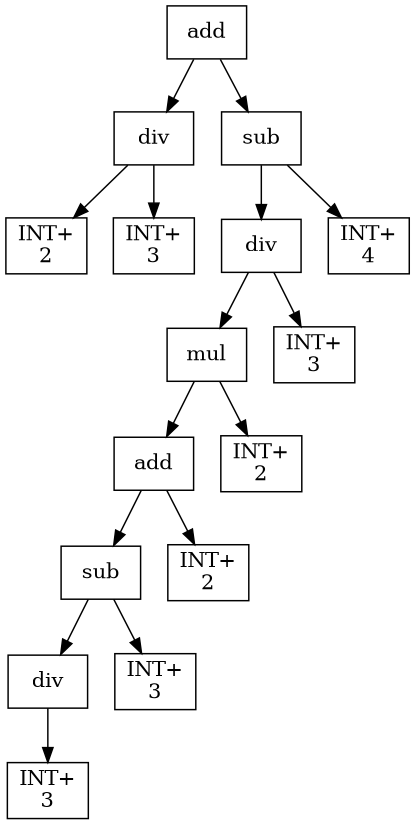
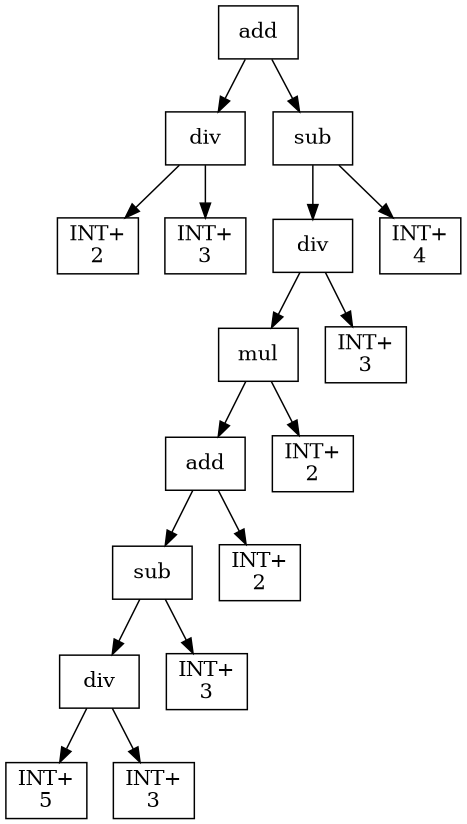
none -> (46, 791)
